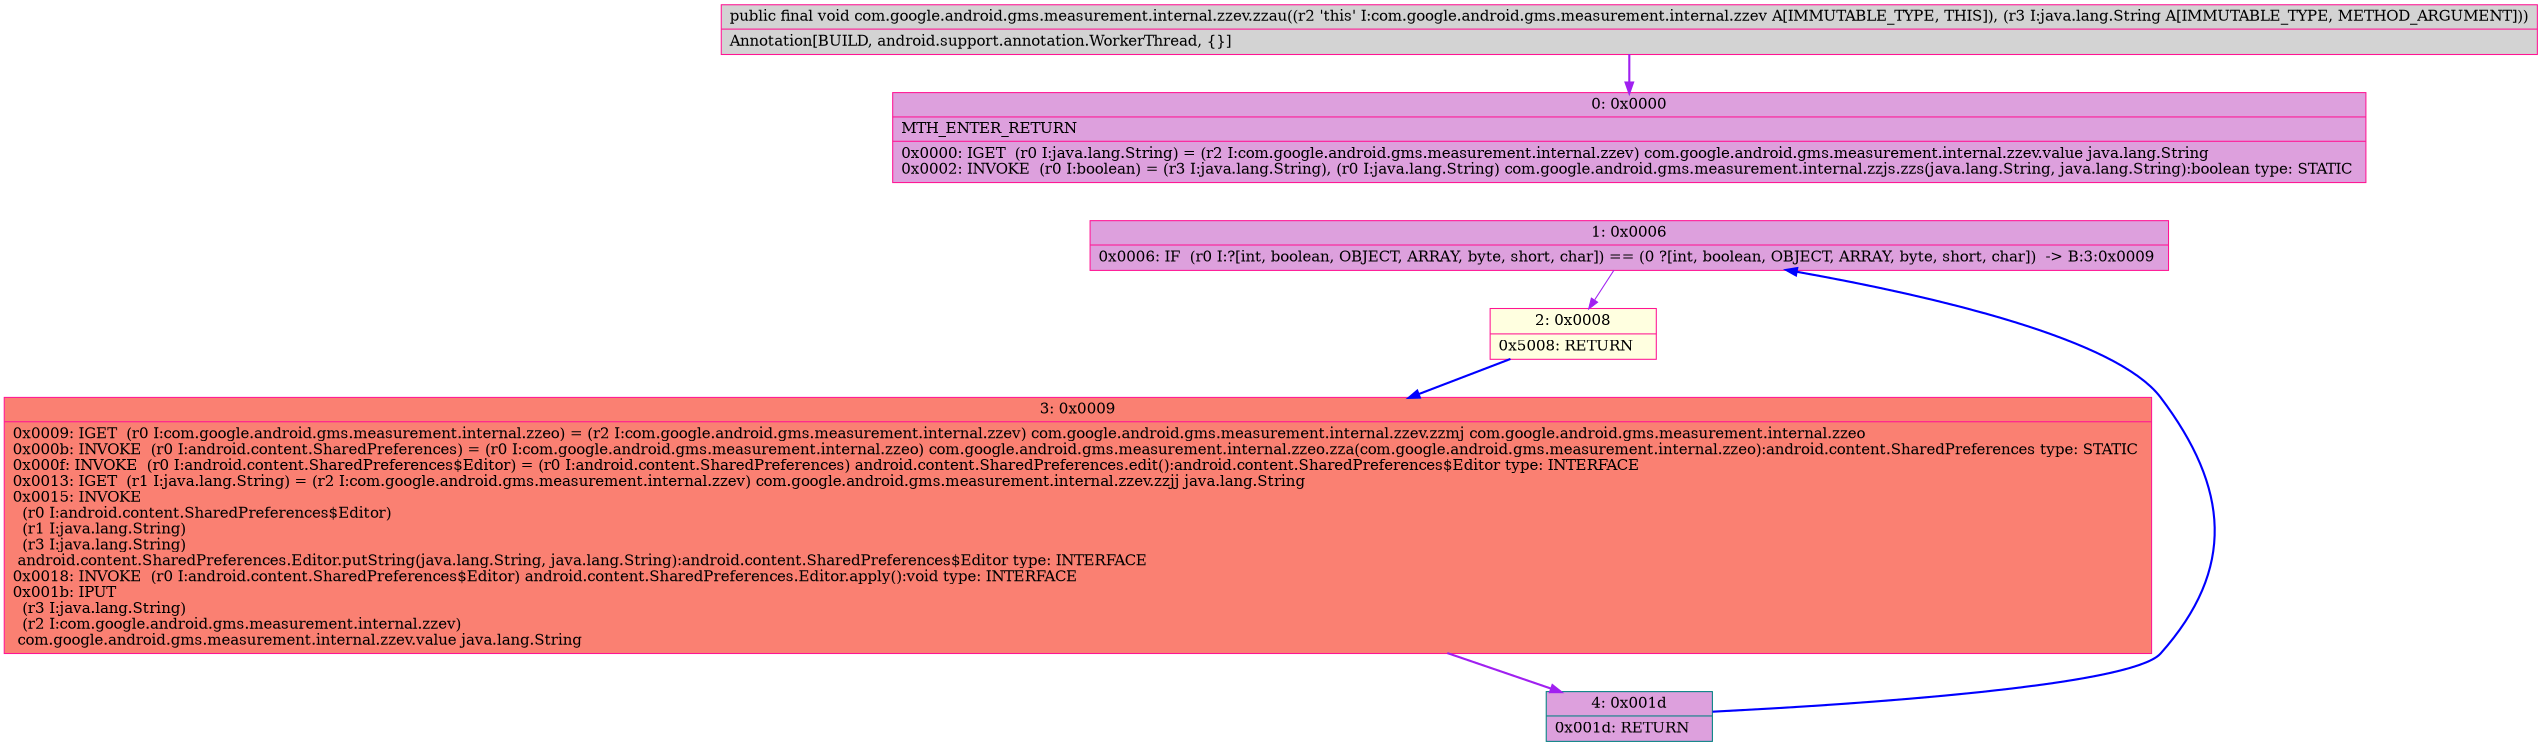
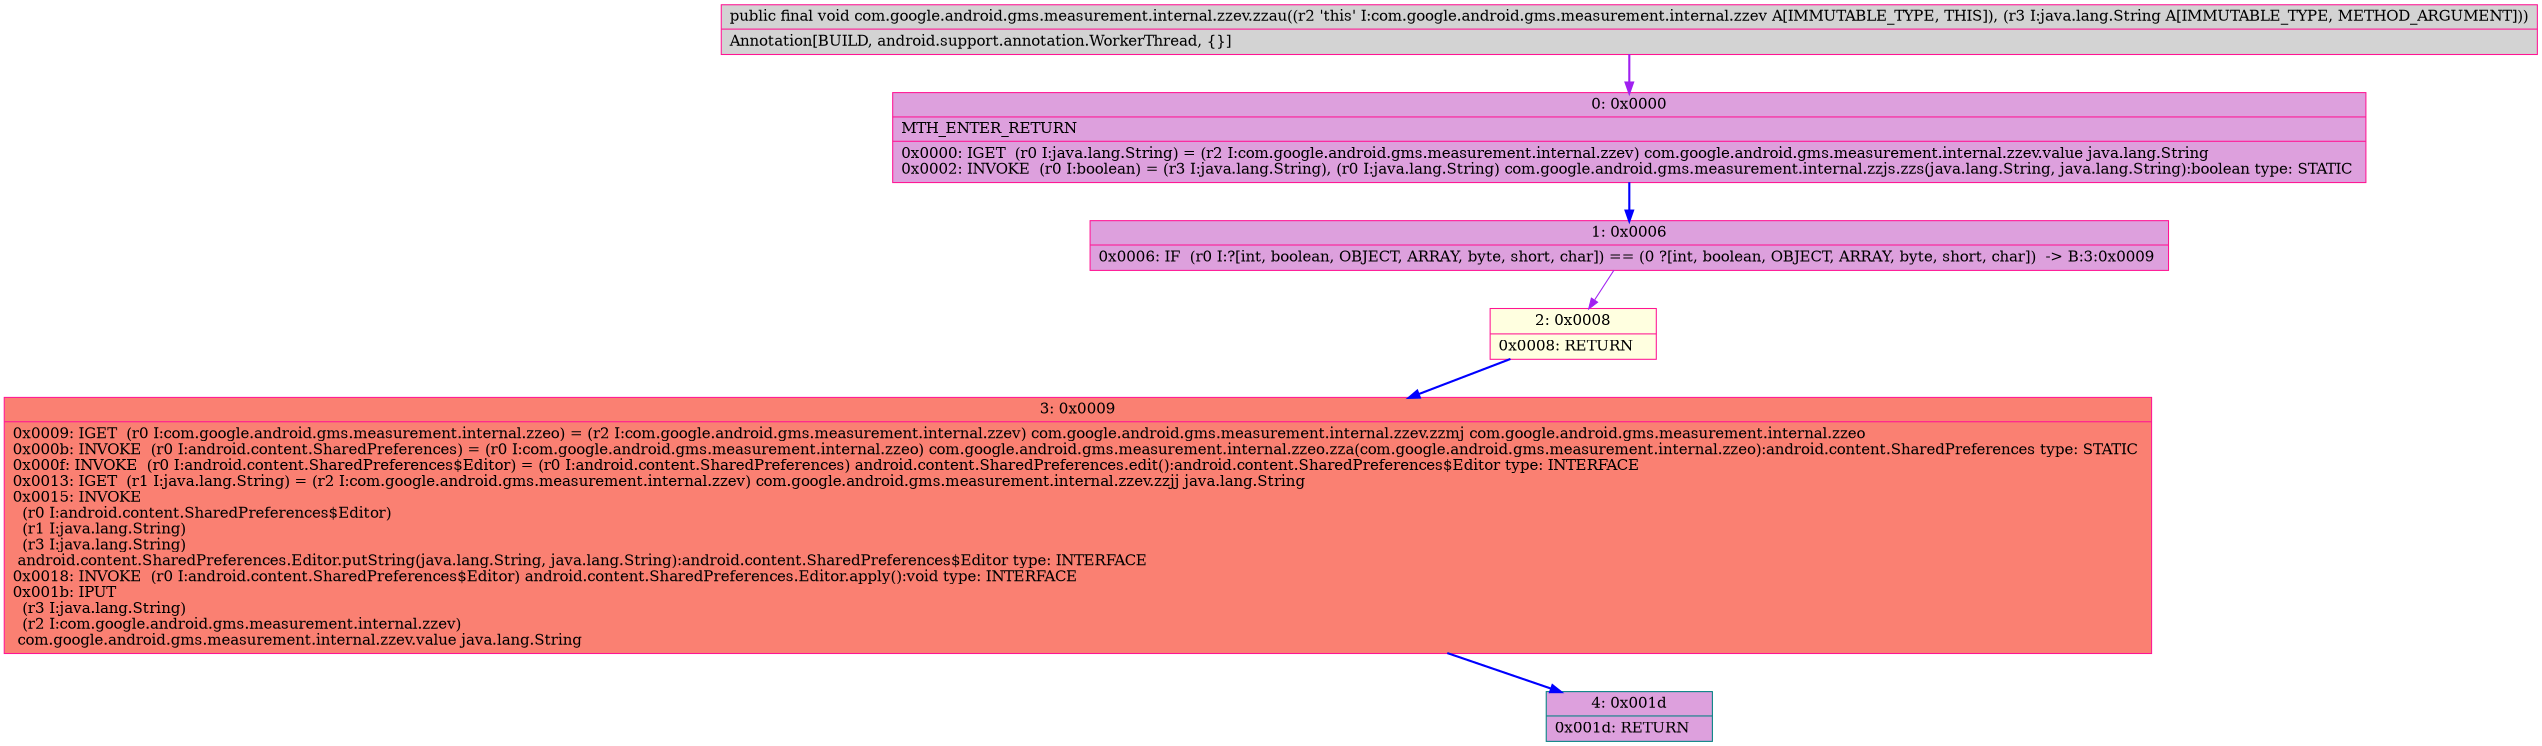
(1573, 346) -> (1573, 346)
(2212, 558) -> (1629, 196)
(1499, 671) -> (1499, 671)
